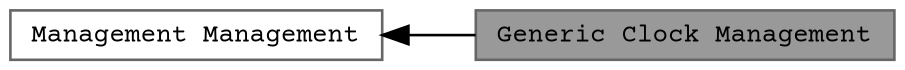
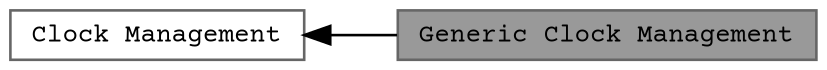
(196, 35) -> (157, 35)
